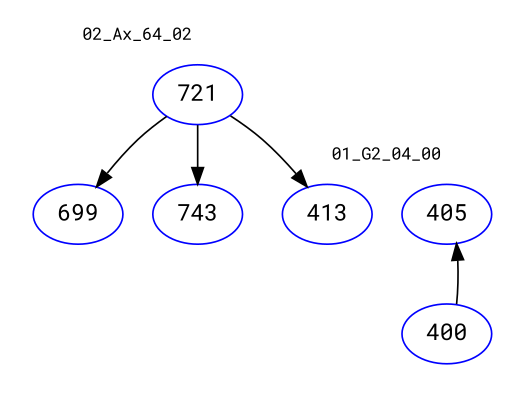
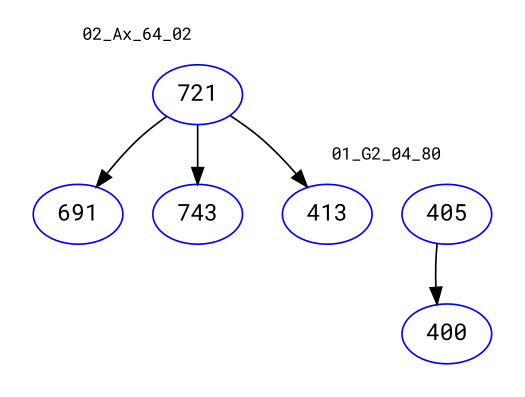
(387, 155) -> (387, 155)
(78, 214) -> (78, 214)
(458, 282) -> (436, 265)
